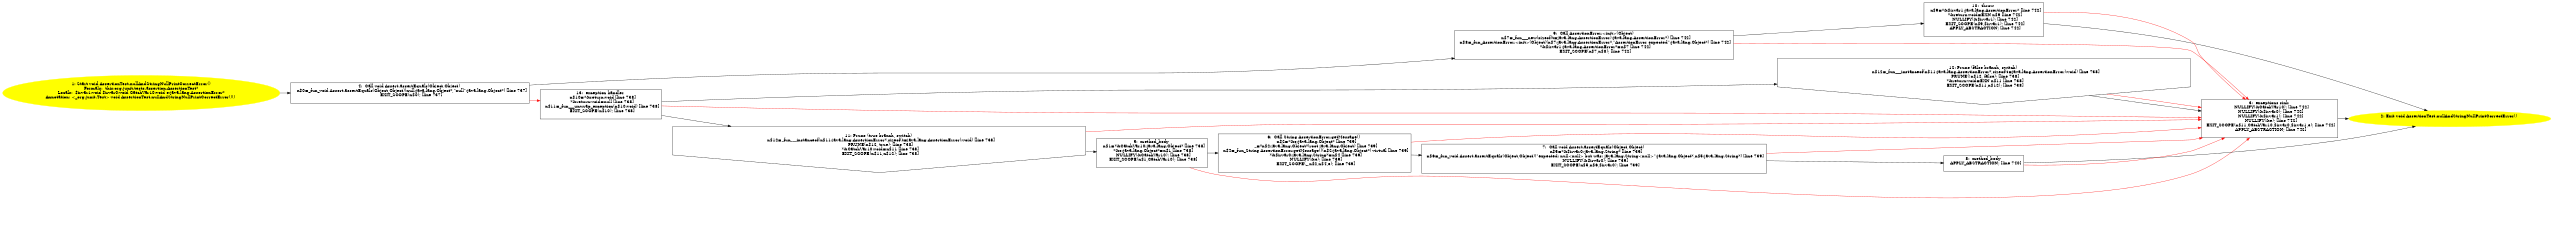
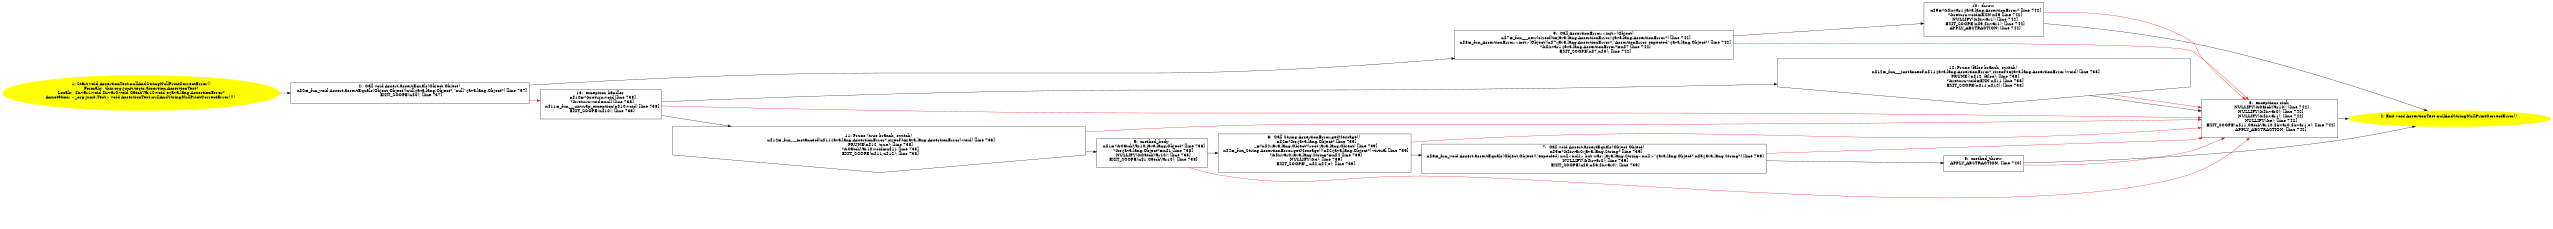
(1984, 163) -> (1984, 163)
